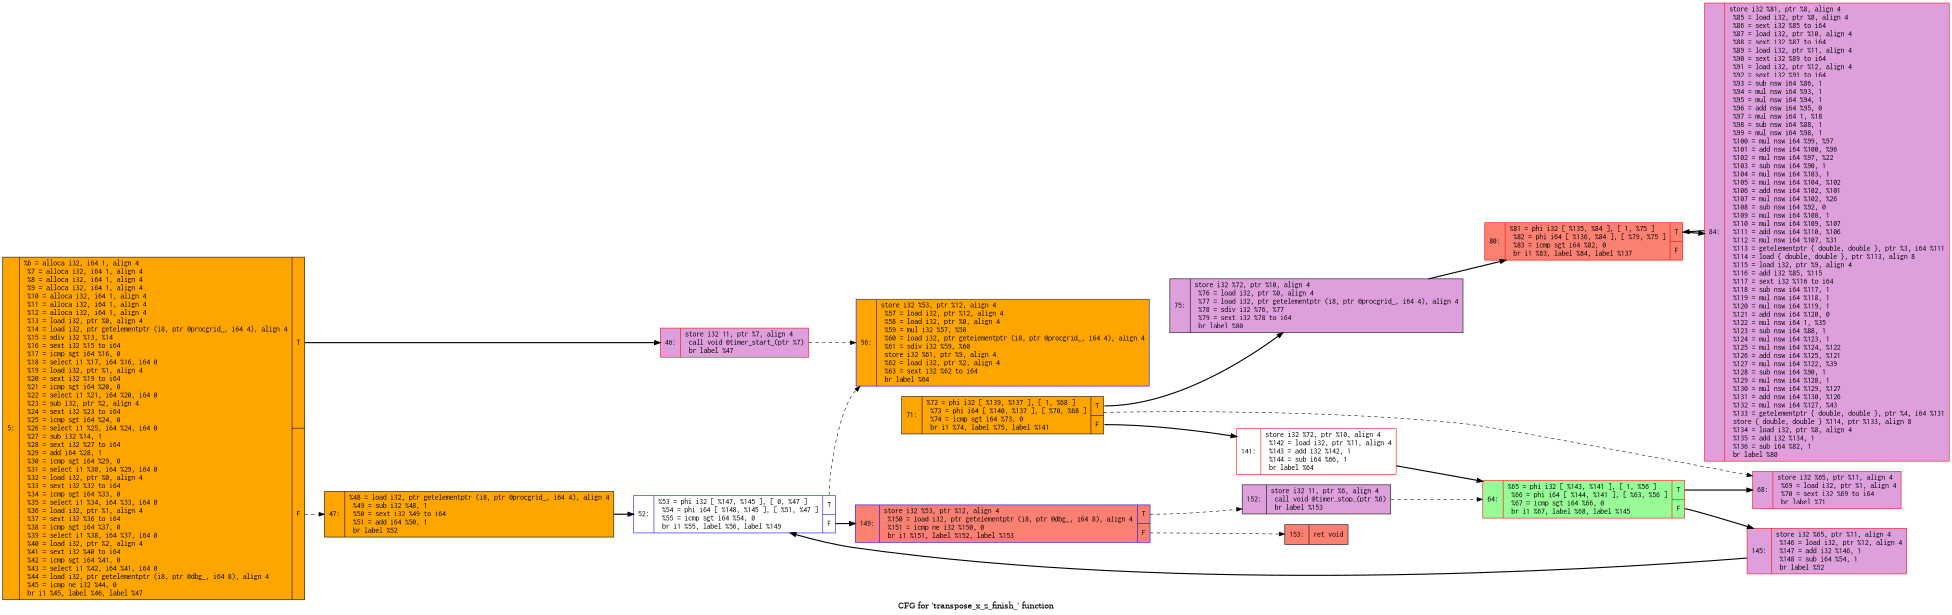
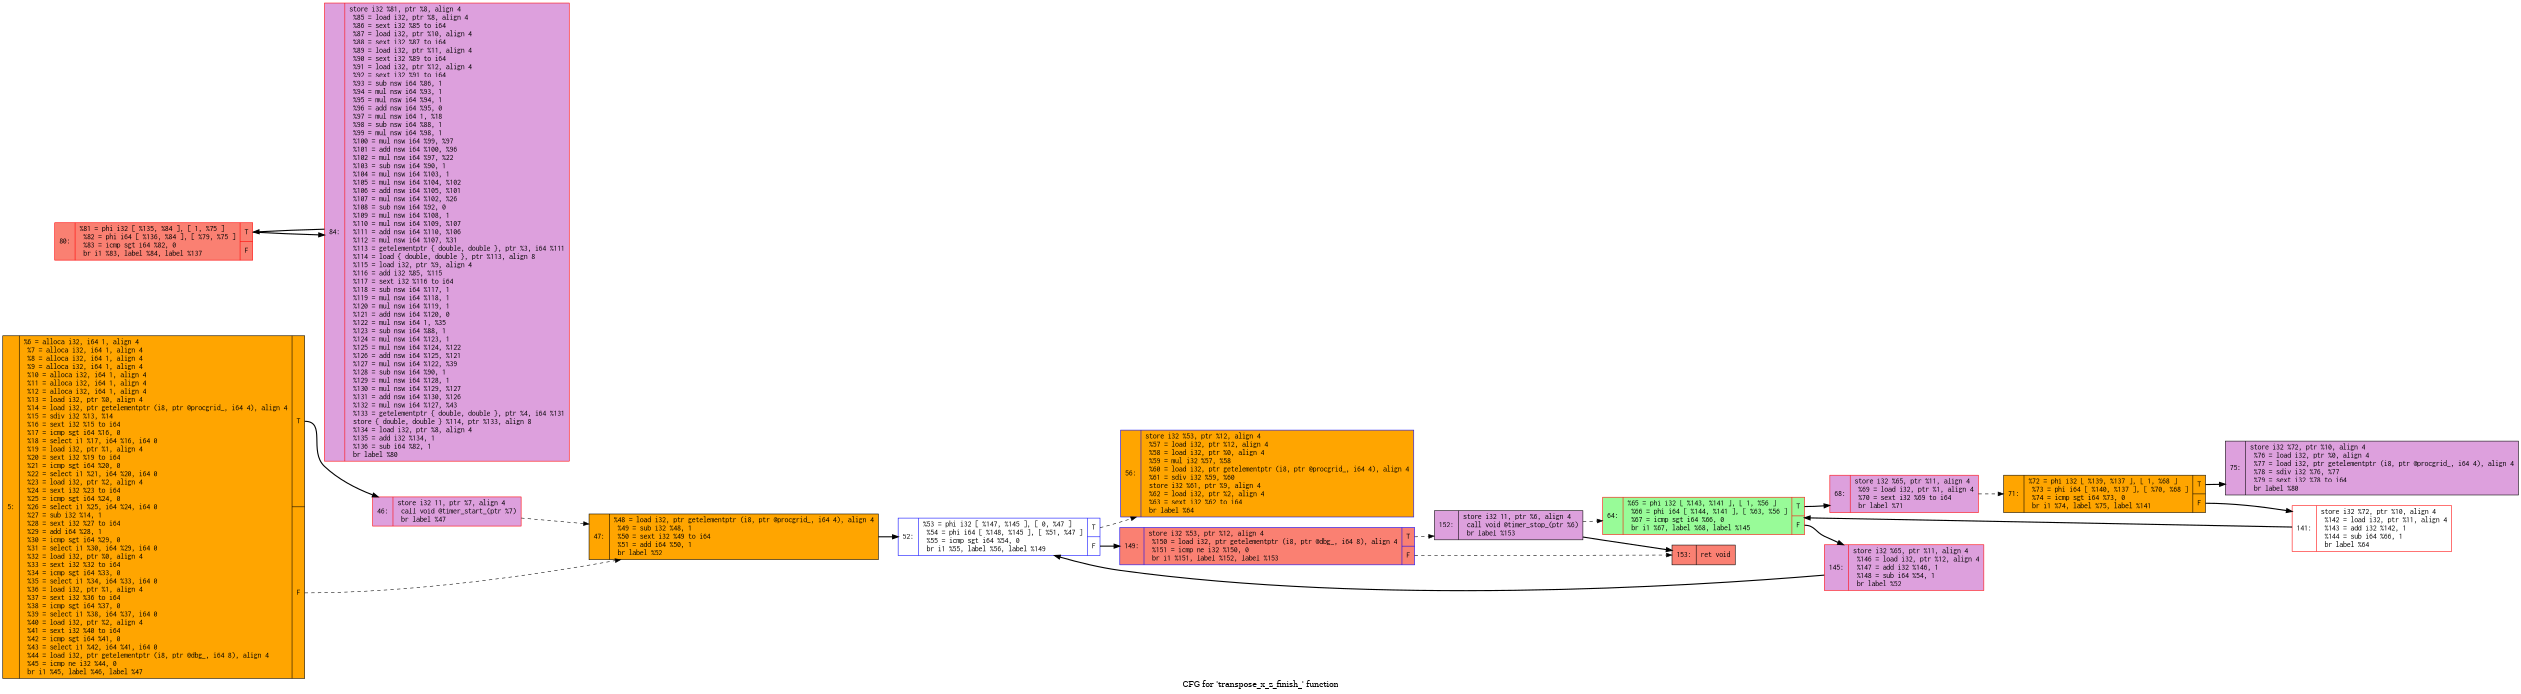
(1785, 191) -> (405, 191)
(1464, 270) -> none
(830, 343) -> (552, 521)
(81, 403) -> (83, 482)
(1428, 420) -> (1988, 494)
none -> (1625, 543)
